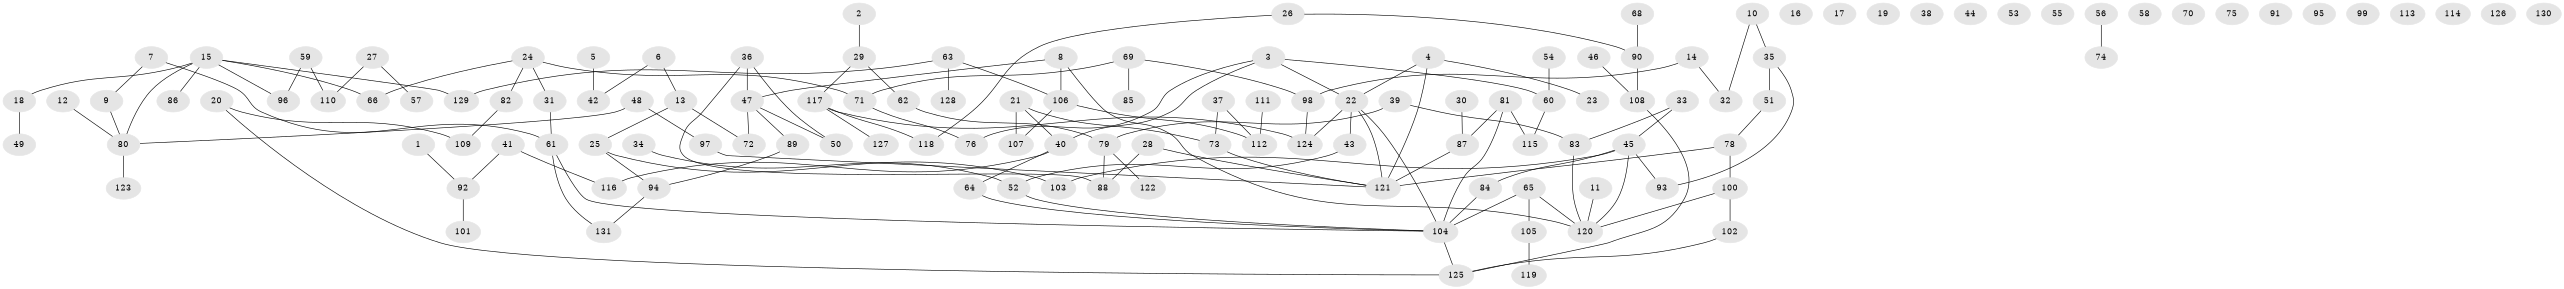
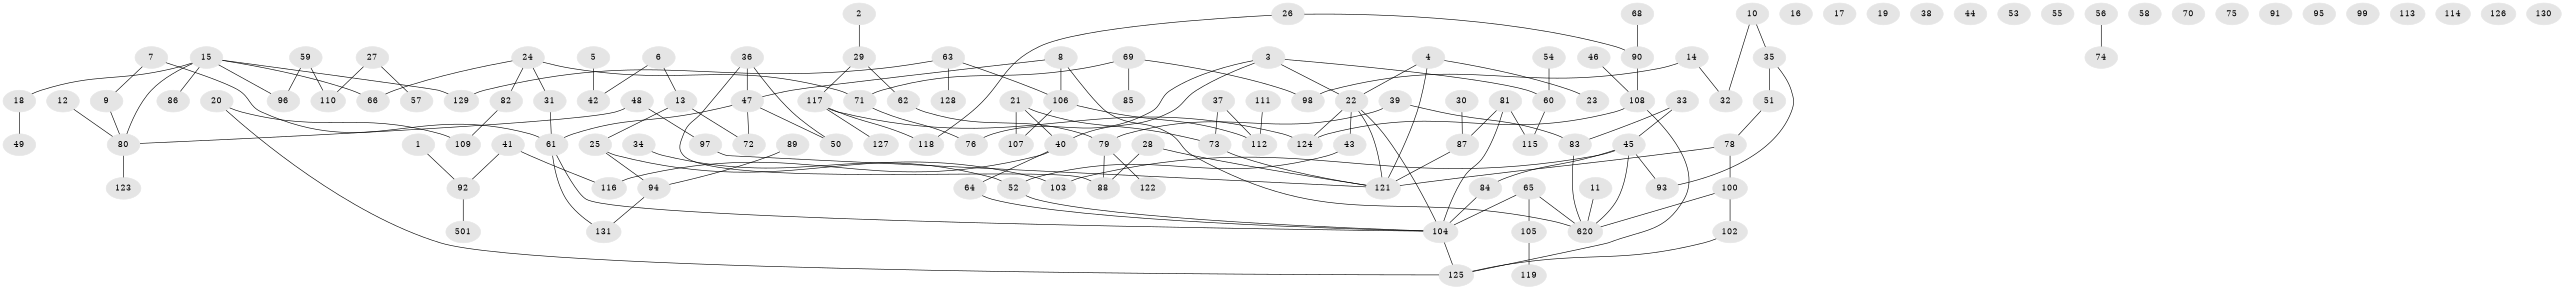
(1307, 119) -> (1471, 123)
(770, 123) -> (656, 119)
(463, 232) -> (463, 232)
(1585, 232) -> (1585, 232)
